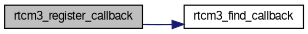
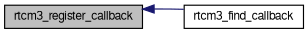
(157, 25) -> (169, 9)
